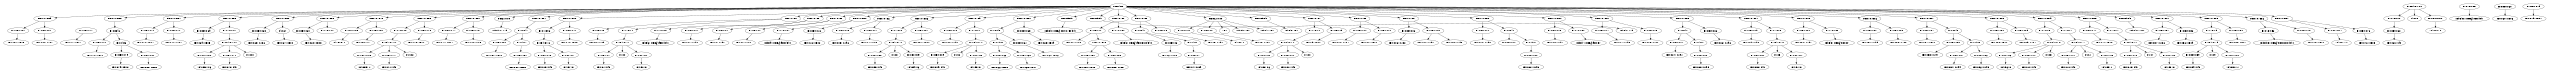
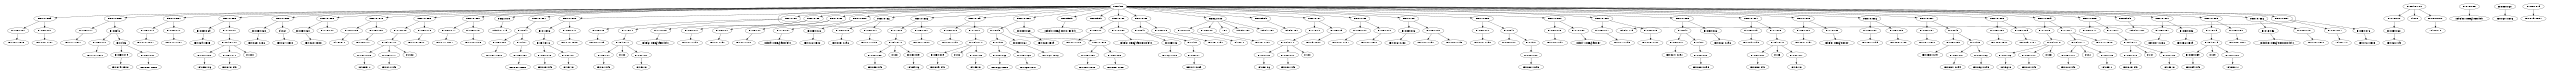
none -> (101, 24)
(1347, 25) -> (2272, 15)
(1097, 36) -> (784, 23)
(2096, 36) -> (2084, 36)
